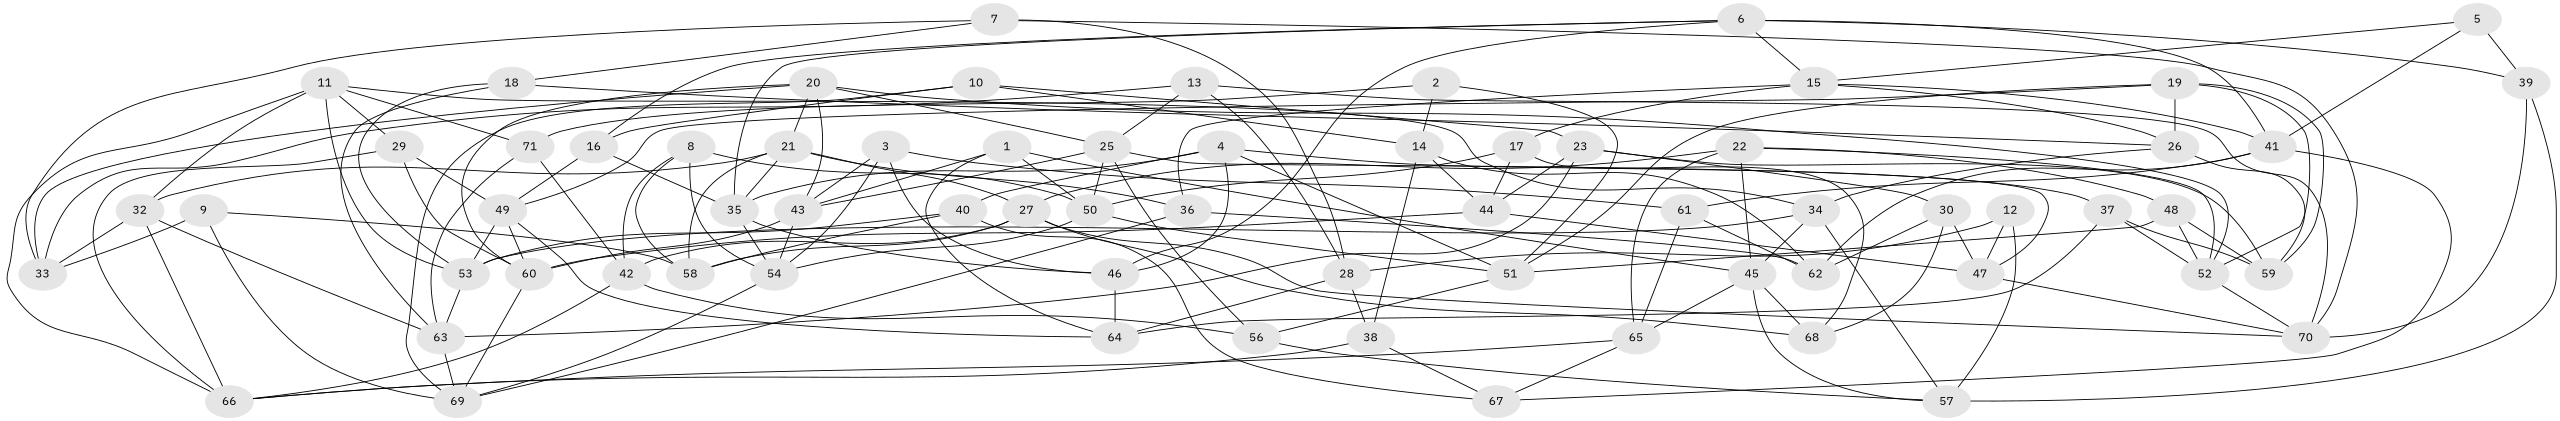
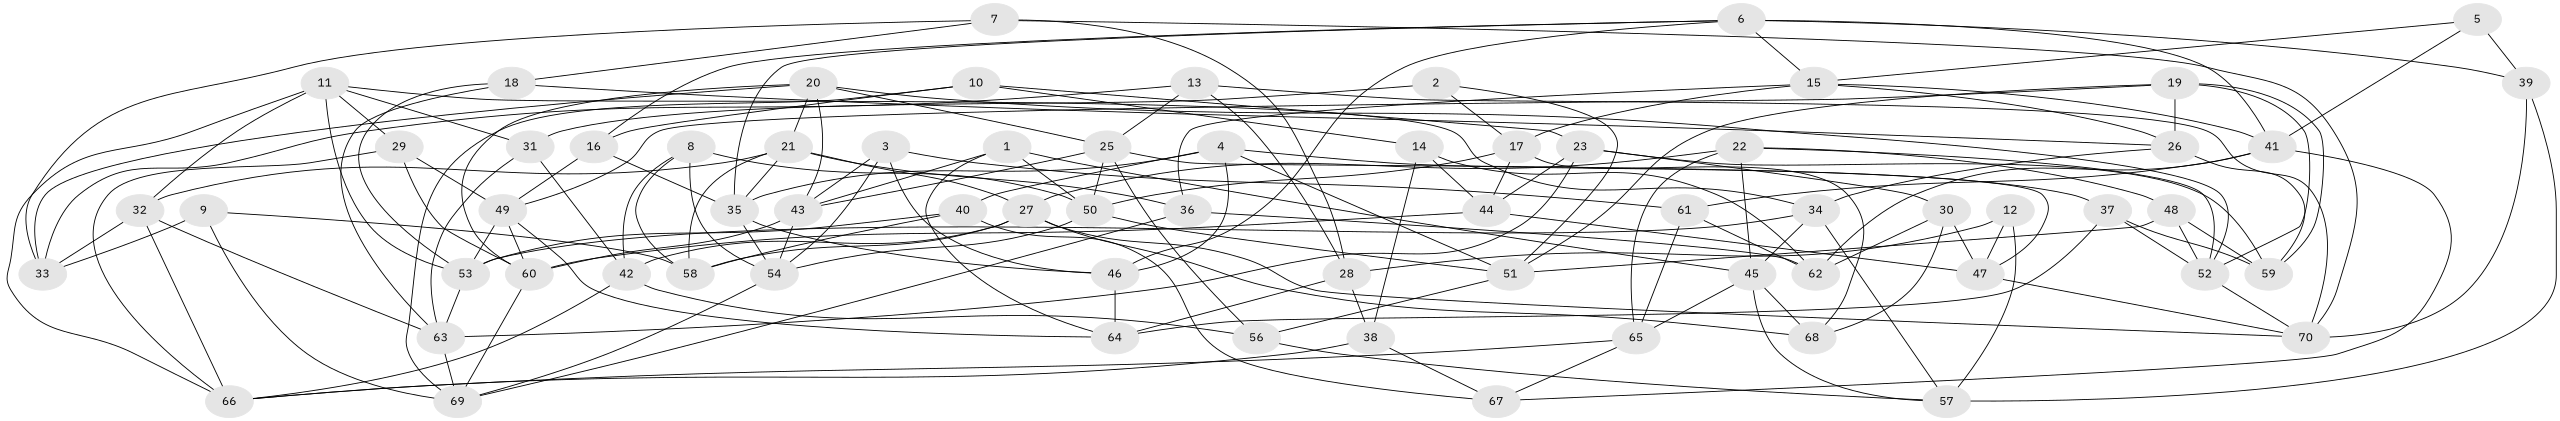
(1428, 115) -> (1477, 115)
(530, 147) -> (530, 147)
